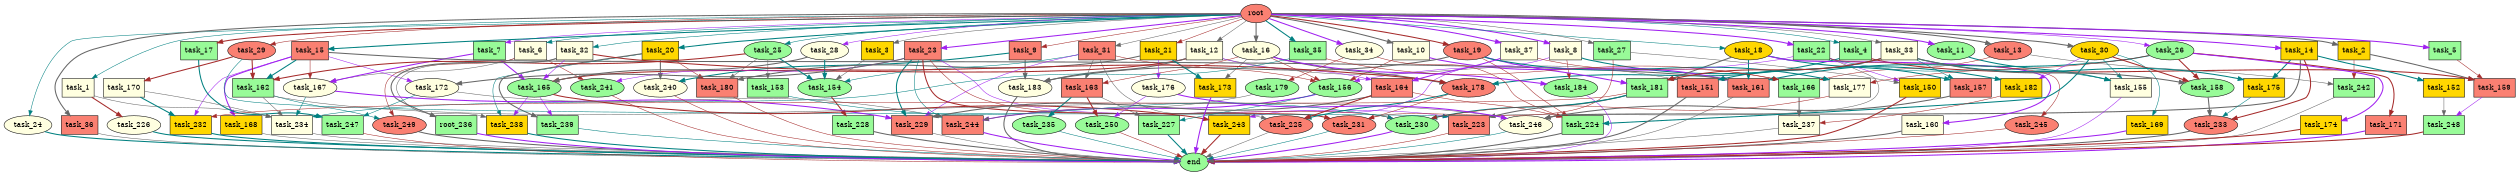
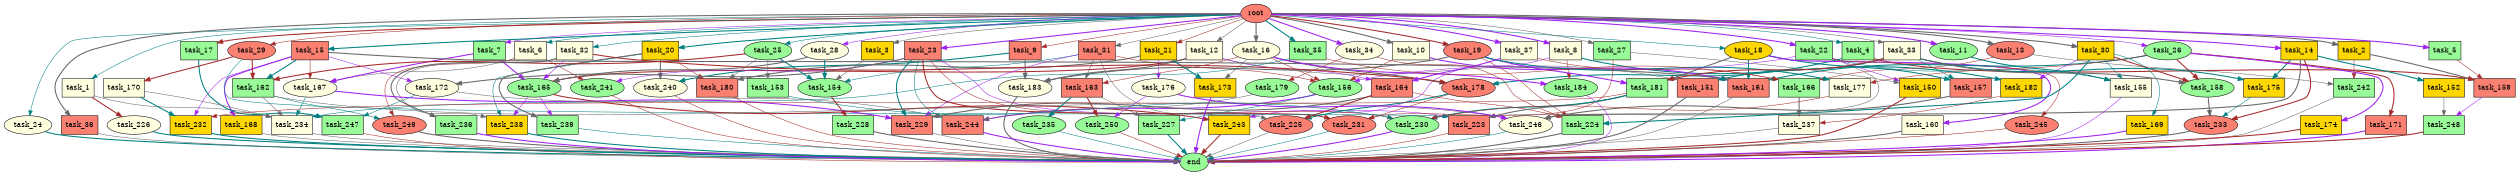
(2095, 51) -> (2096, 51)
(456, 125) -> (456, 125)
